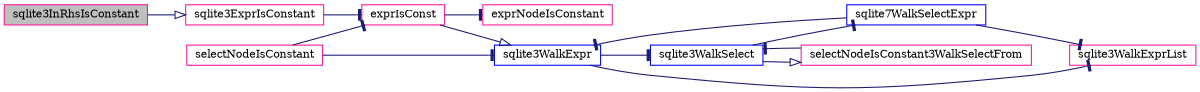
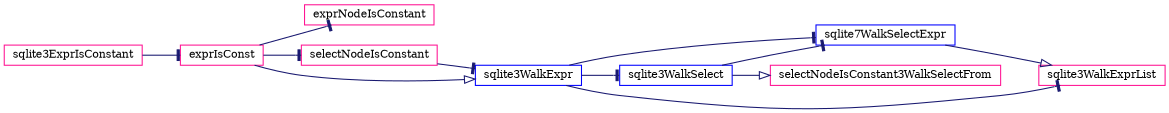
(76, 15) -> none
(722, 27) -> (689, 47)
(1027, 34) -> (993, 54)
(326, 36) -> (280, 55)
(785, 48) -> none
